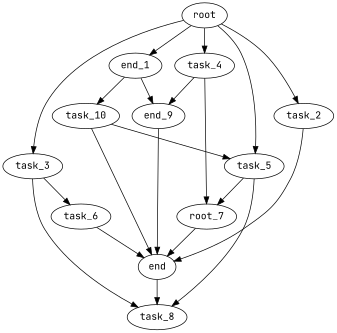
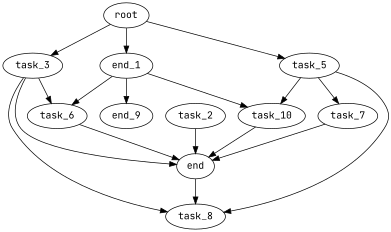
(265, 54) -> none
(205, 66) -> none
none -> (95, 89)
(167, 141) -> (293, 88)
(158, 188) -> (66, 149)
(207, 217) -> (348, 116)
